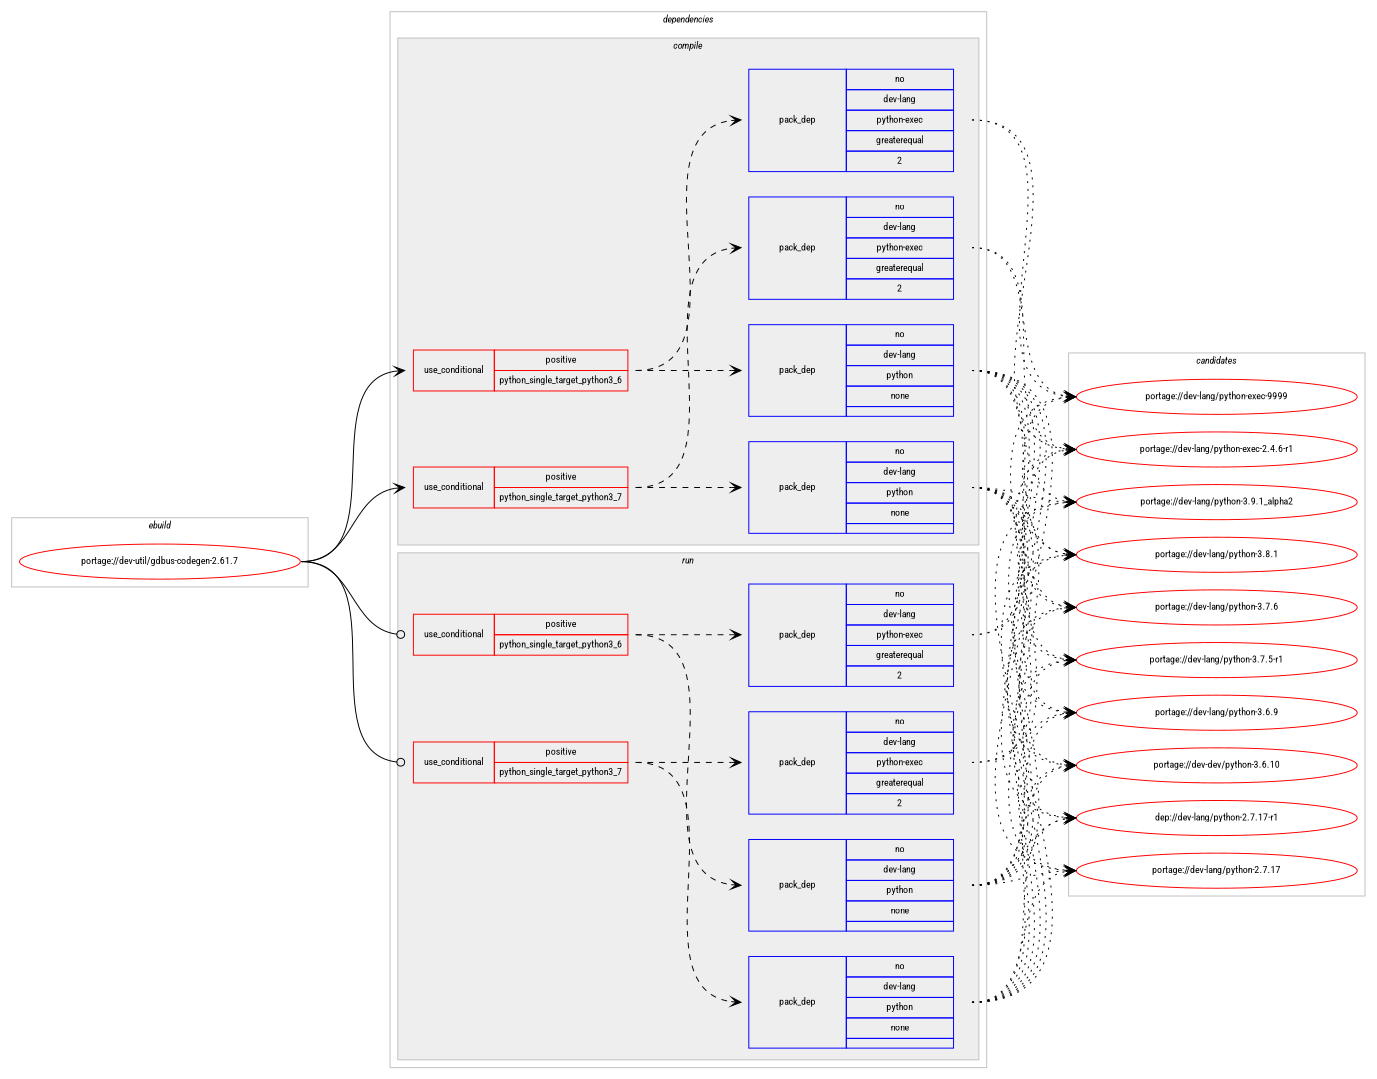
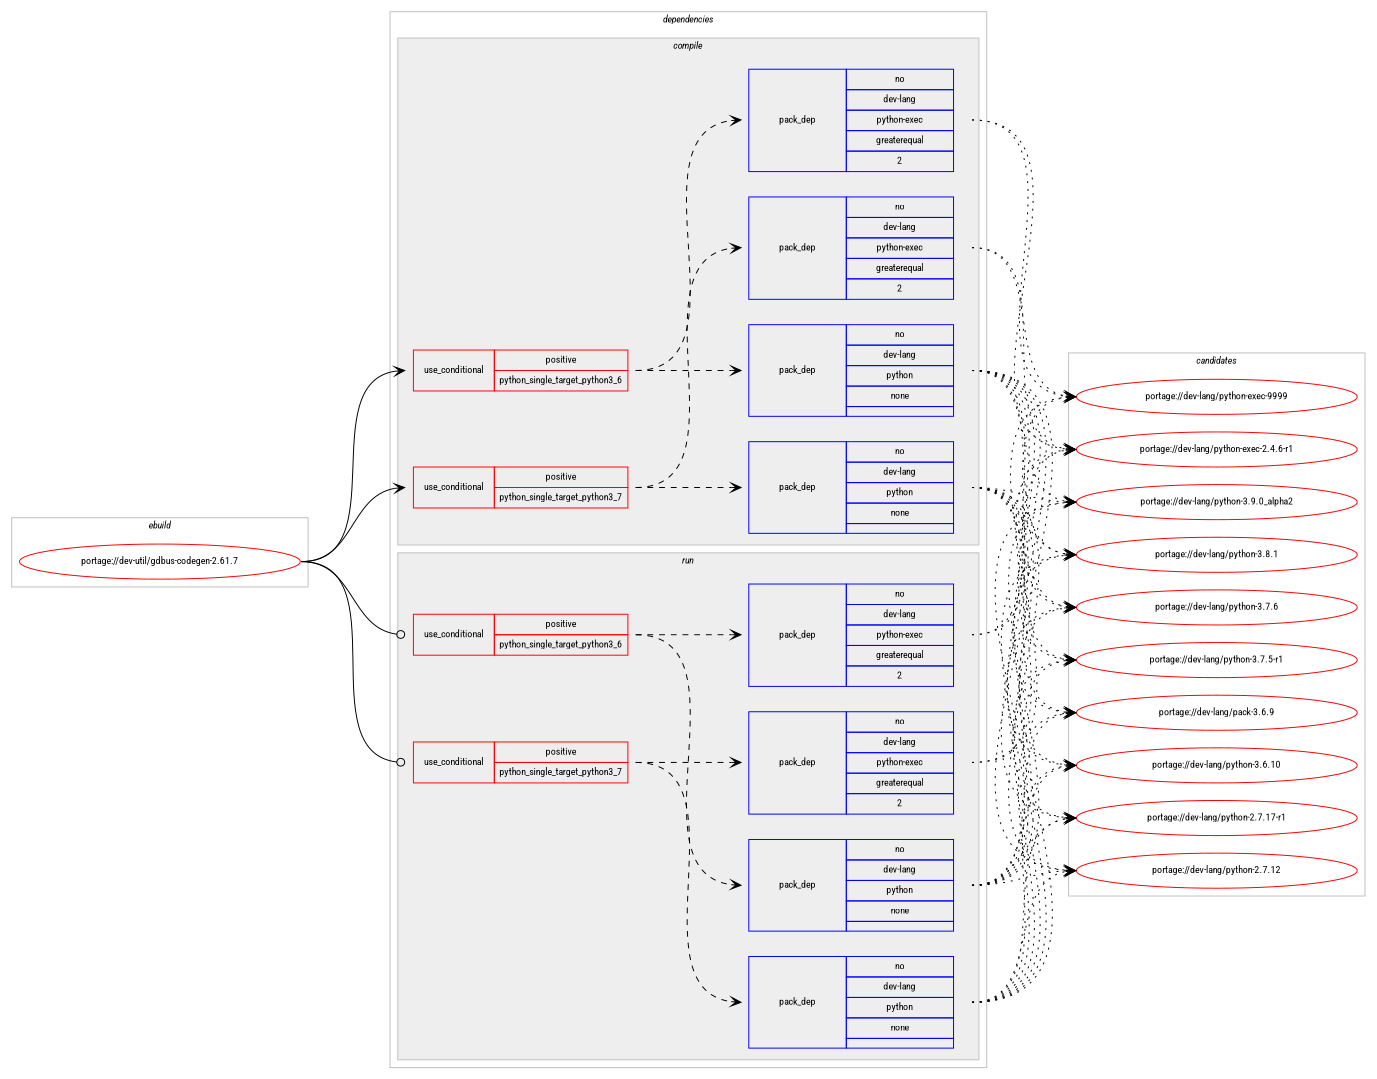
(1217, 502) -> (1217, 502)
(1217, 713) -> (1217, 713)
(1217, 765) -> (1217, 765)
(1217, 818) -> (1217, 818)
(1217, 871) -> (1217, 871)
